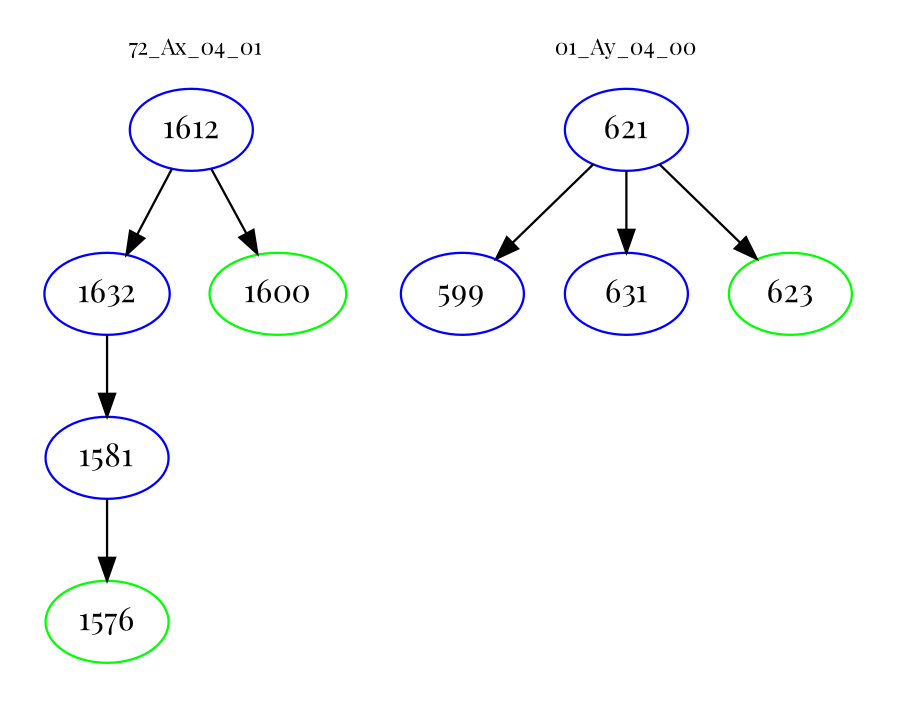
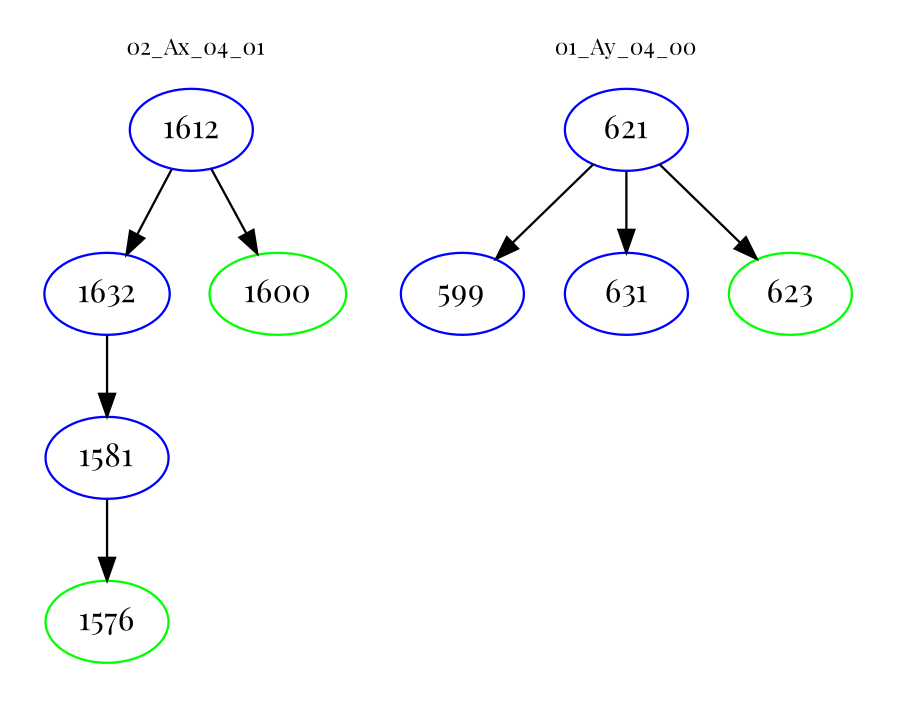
(196, 49) -> (196, 49)
